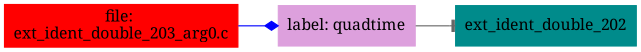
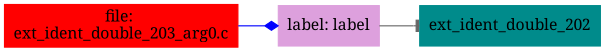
(347, 26) -> (329, 26)
